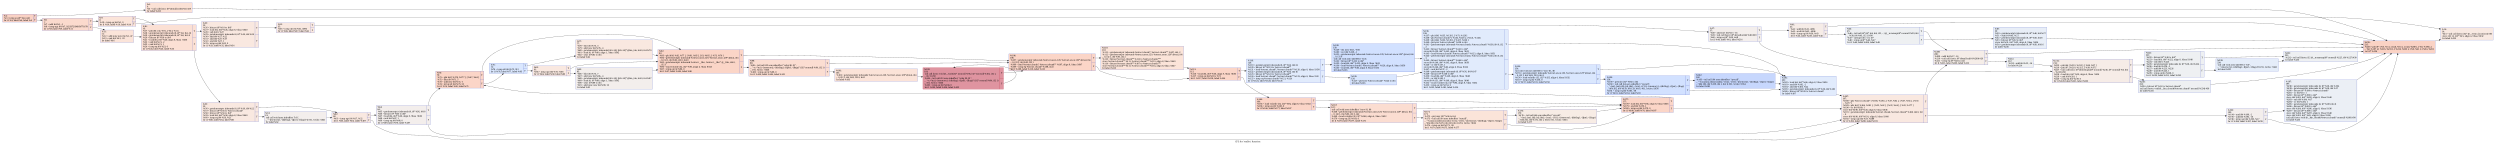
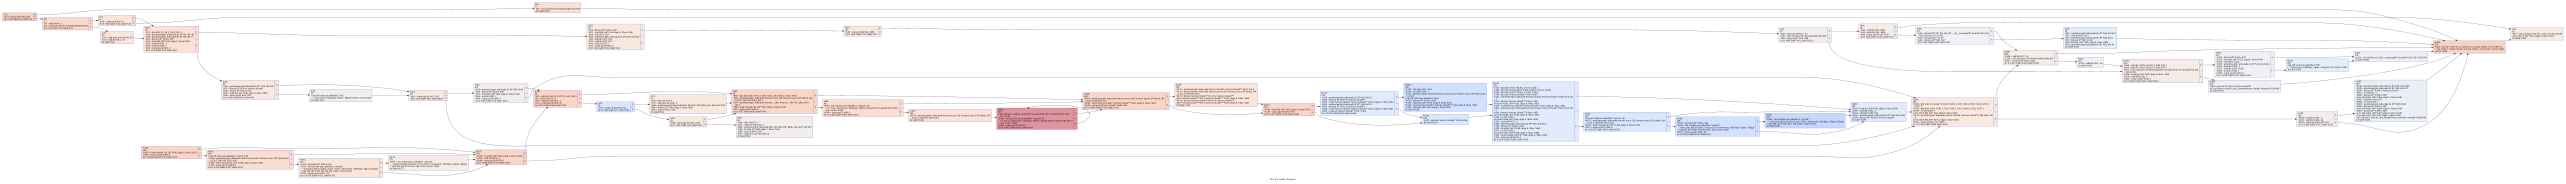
(654, 70) -> none
(1253, 89) -> (1366, 125)
